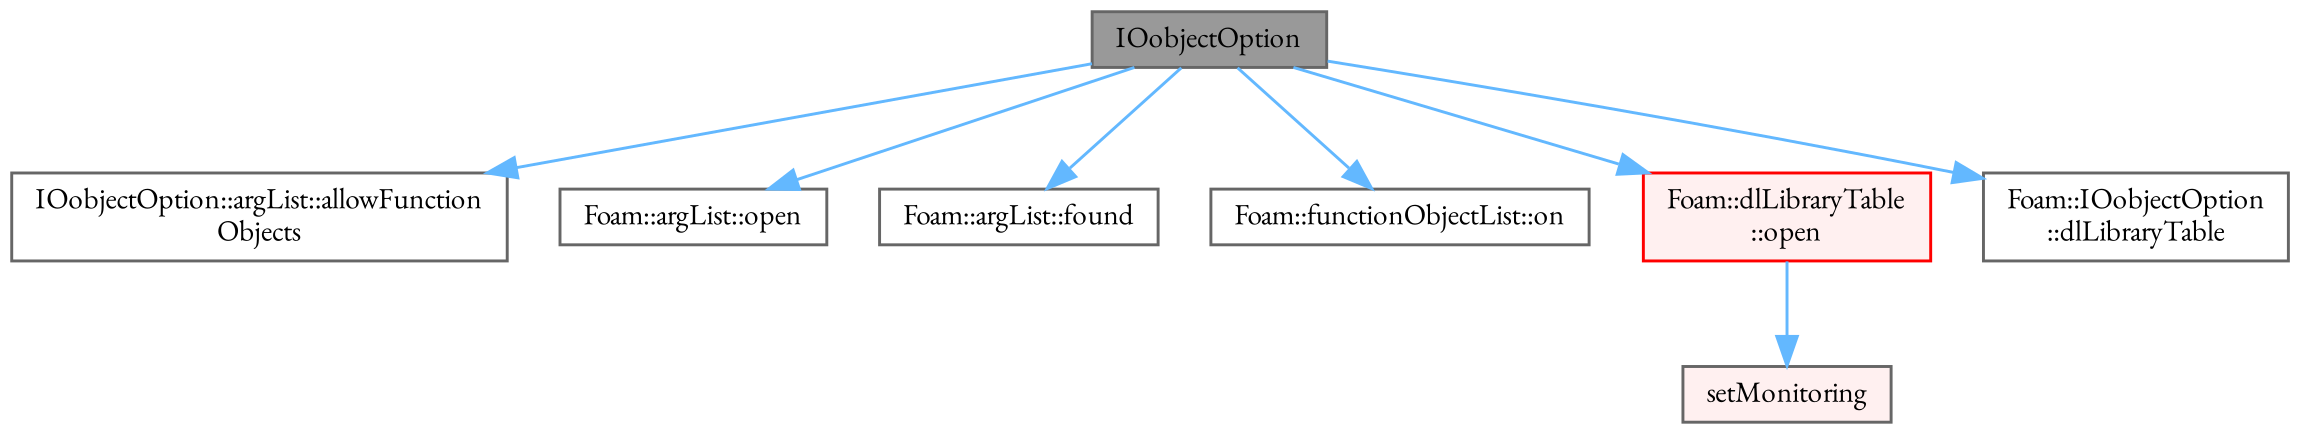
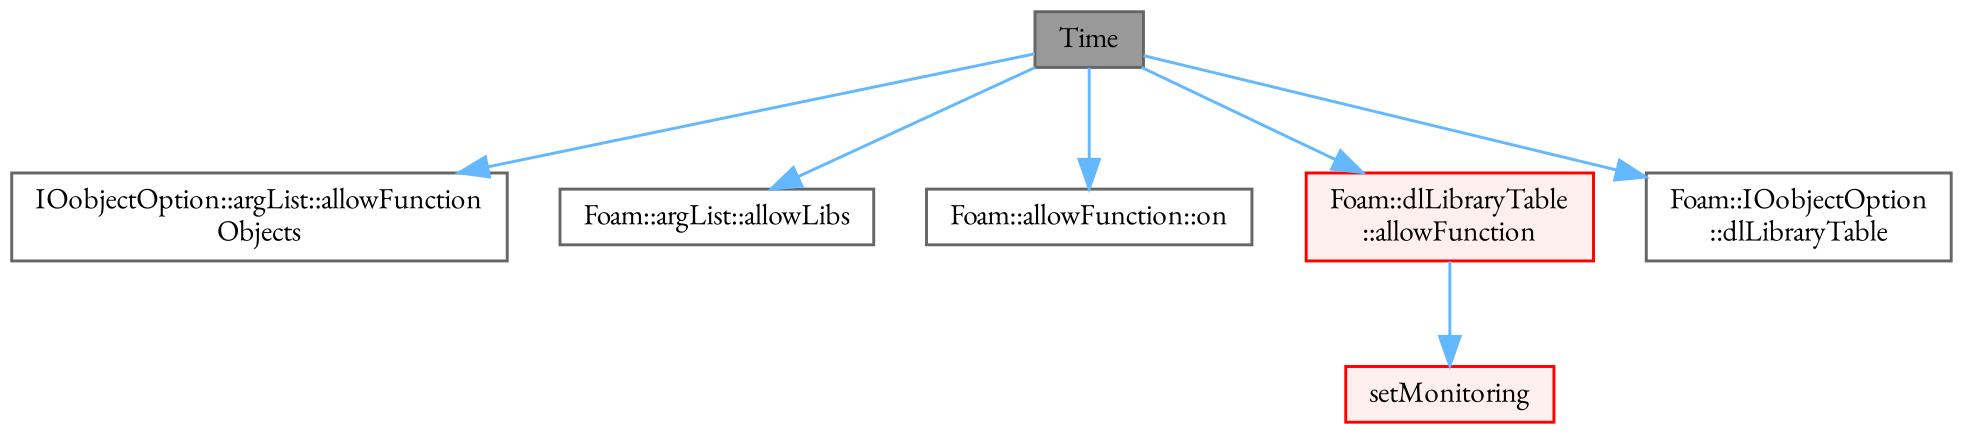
(1209, 40) -> (1089, 40)
(693, 217) -> (717, 217)
(1019, 217) -> none
(1400, 217) -> (1089, 217)
(1787, 217) -> (1450, 217)
(1787, 394) -> (1450, 394)
